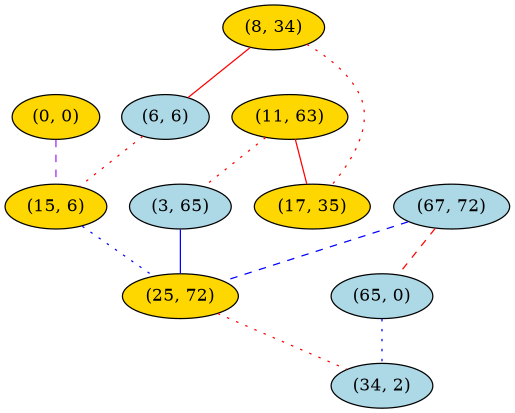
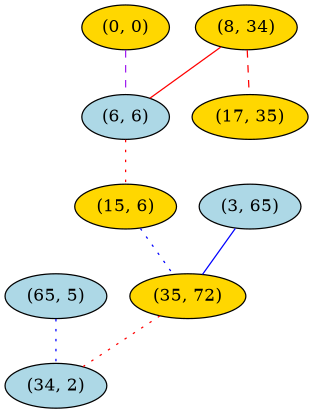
(364, 107) -> (248, 72)
(290, 117) -> none
(56, 162) -> (126, 72)
(452, 207) -> none
(180, 296) -> (188, 296)
(382, 296) -> (56, 296)
